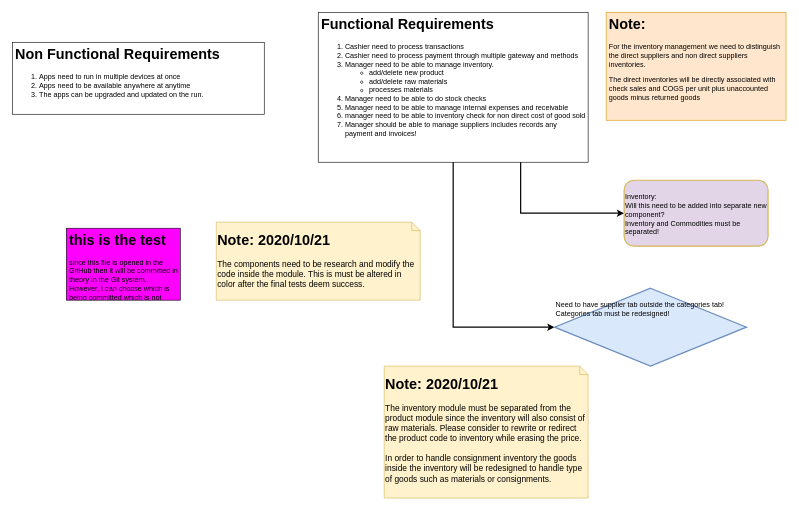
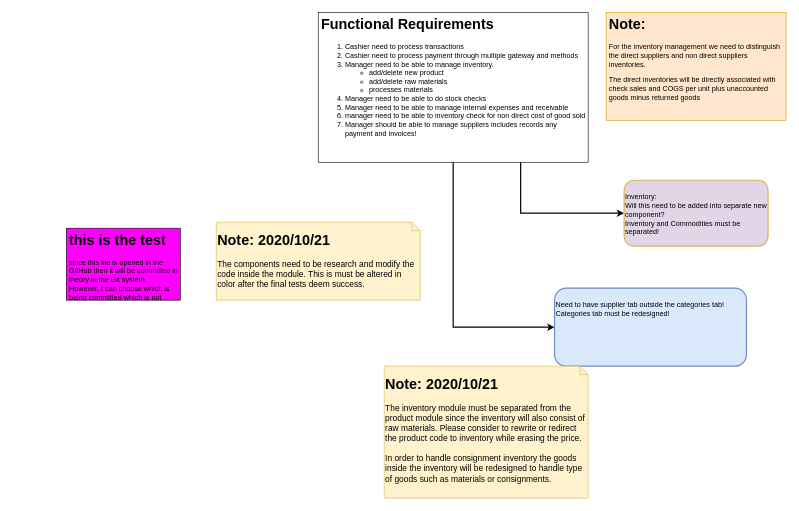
(138, 78) -> none
(651, 327) -> (651, 327)
